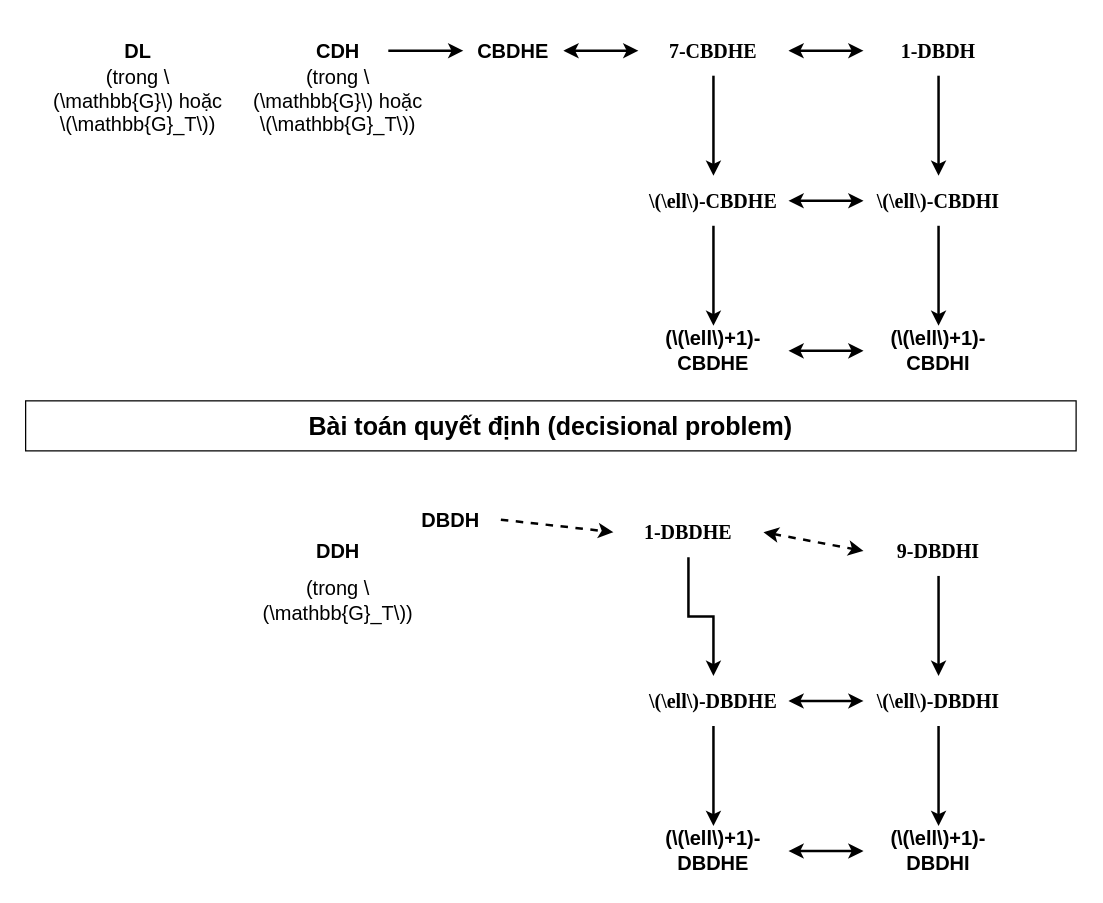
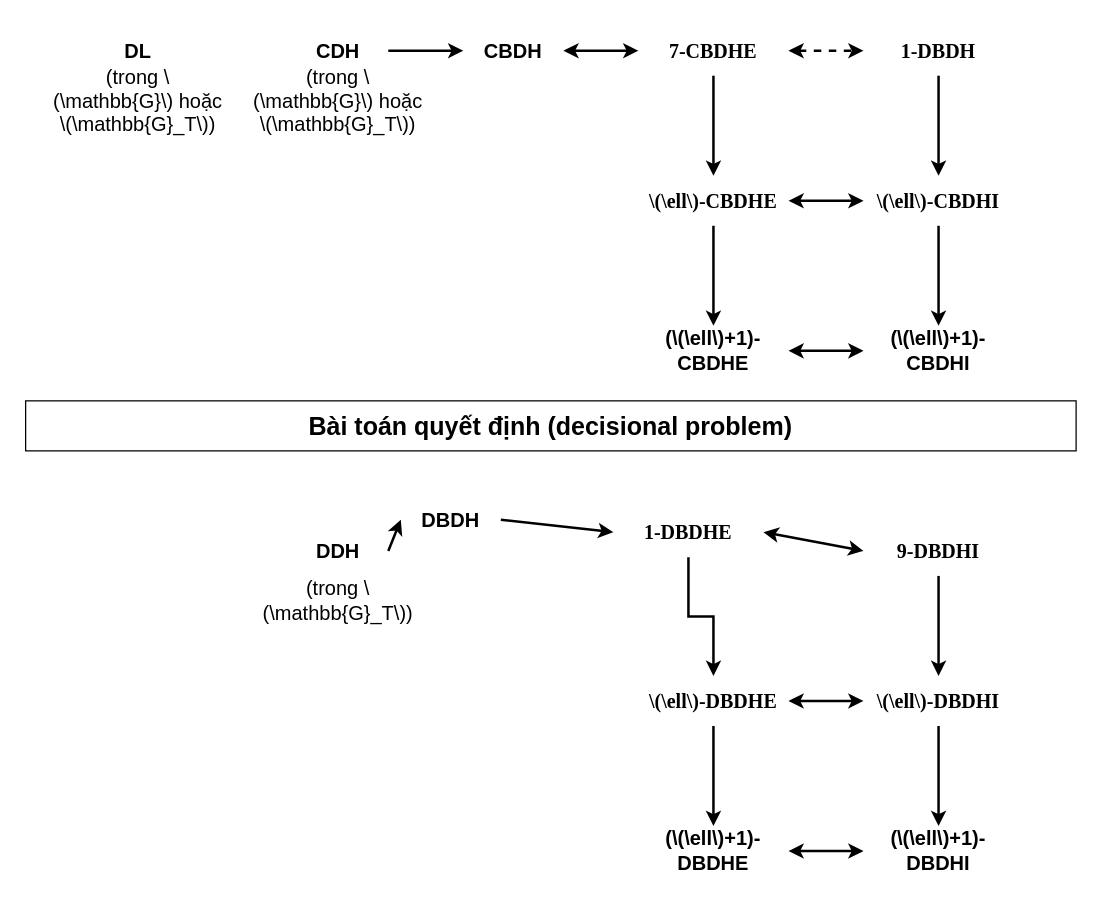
(513, 51) -> (513, 51)
(825, 51) -> (825, 51)
(554, 525) -> (554, 525)
none -> (392, 540)
(814, 541) -> (814, 541)
